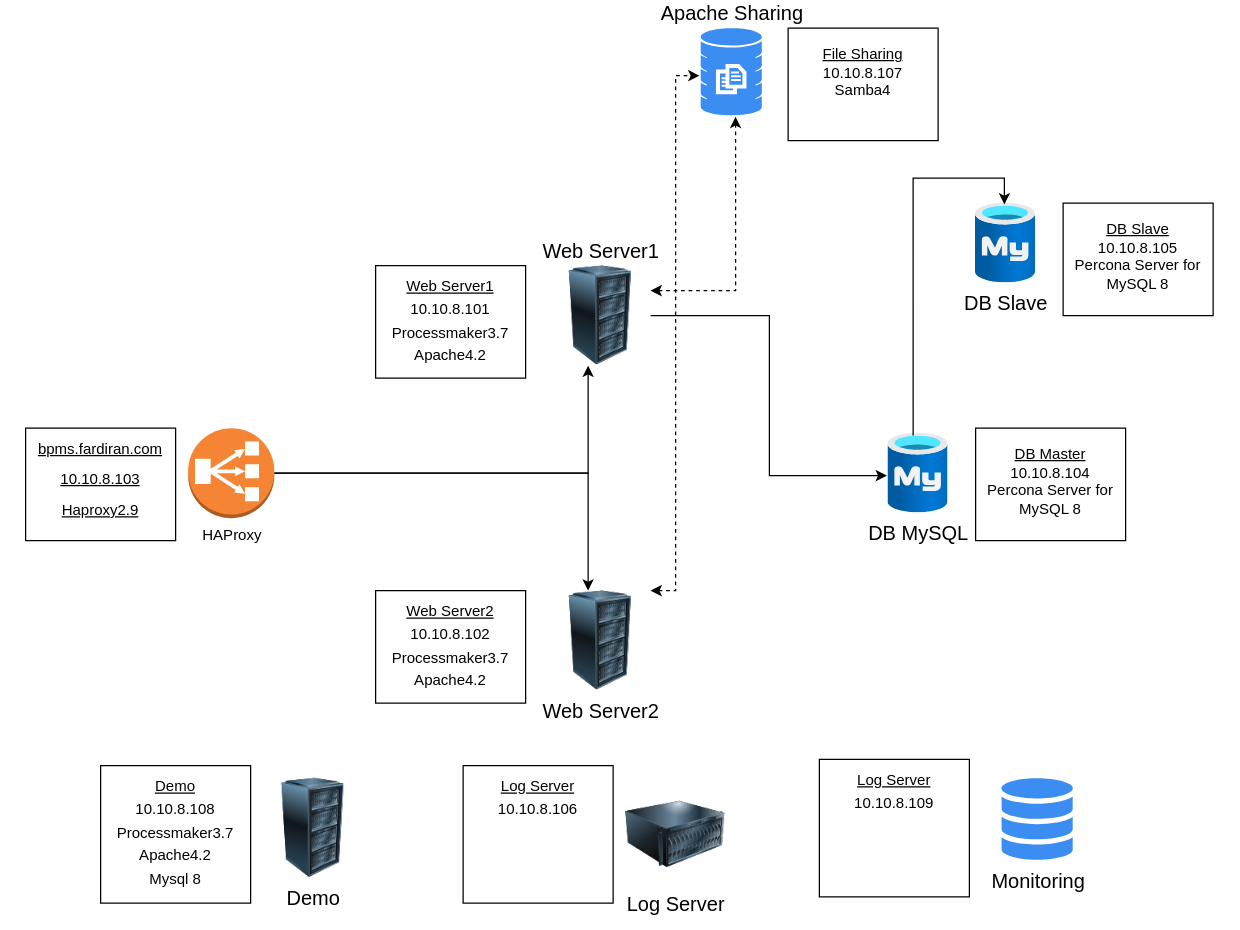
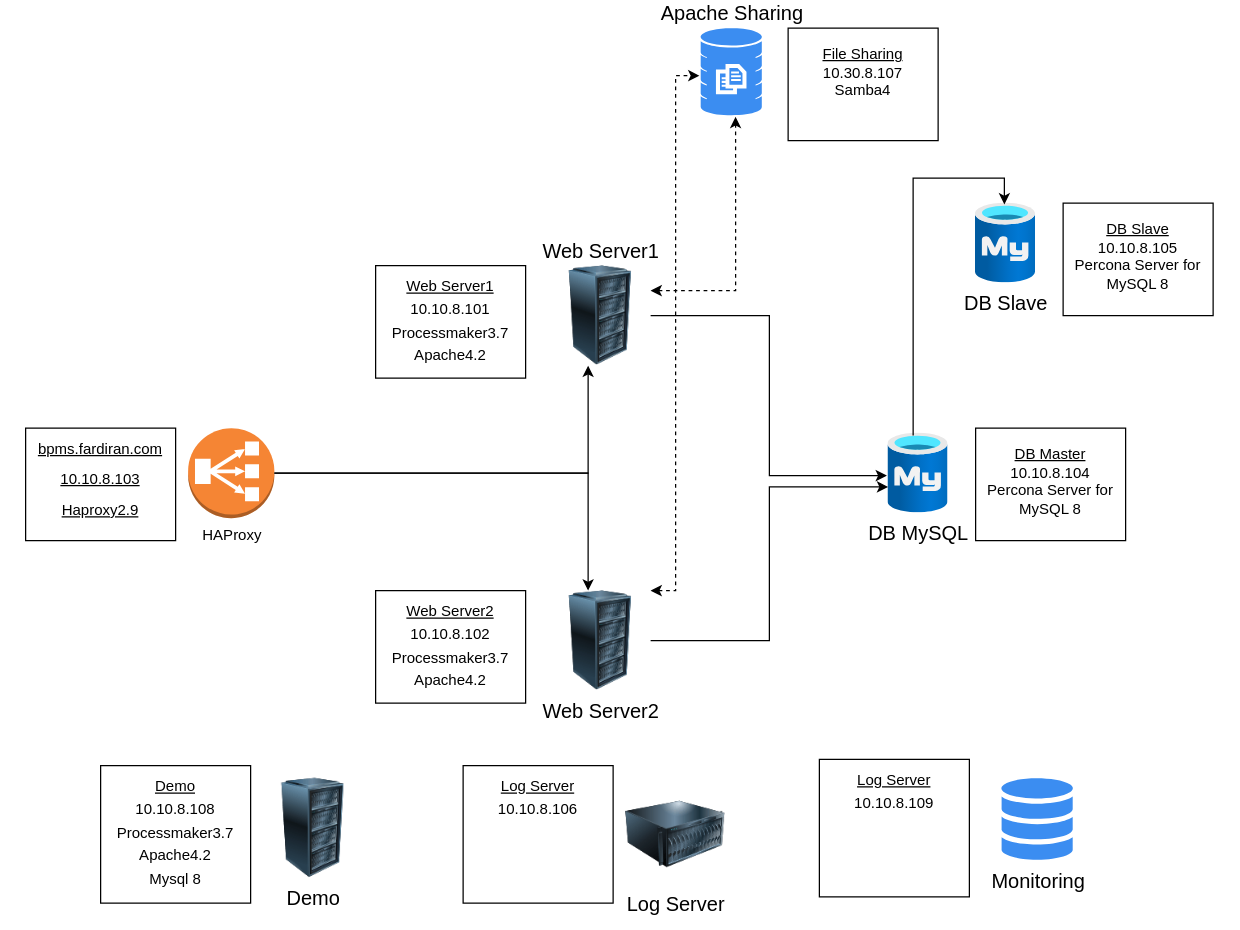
(863, 28) -> (863, 28)
none -> (769, 568)
